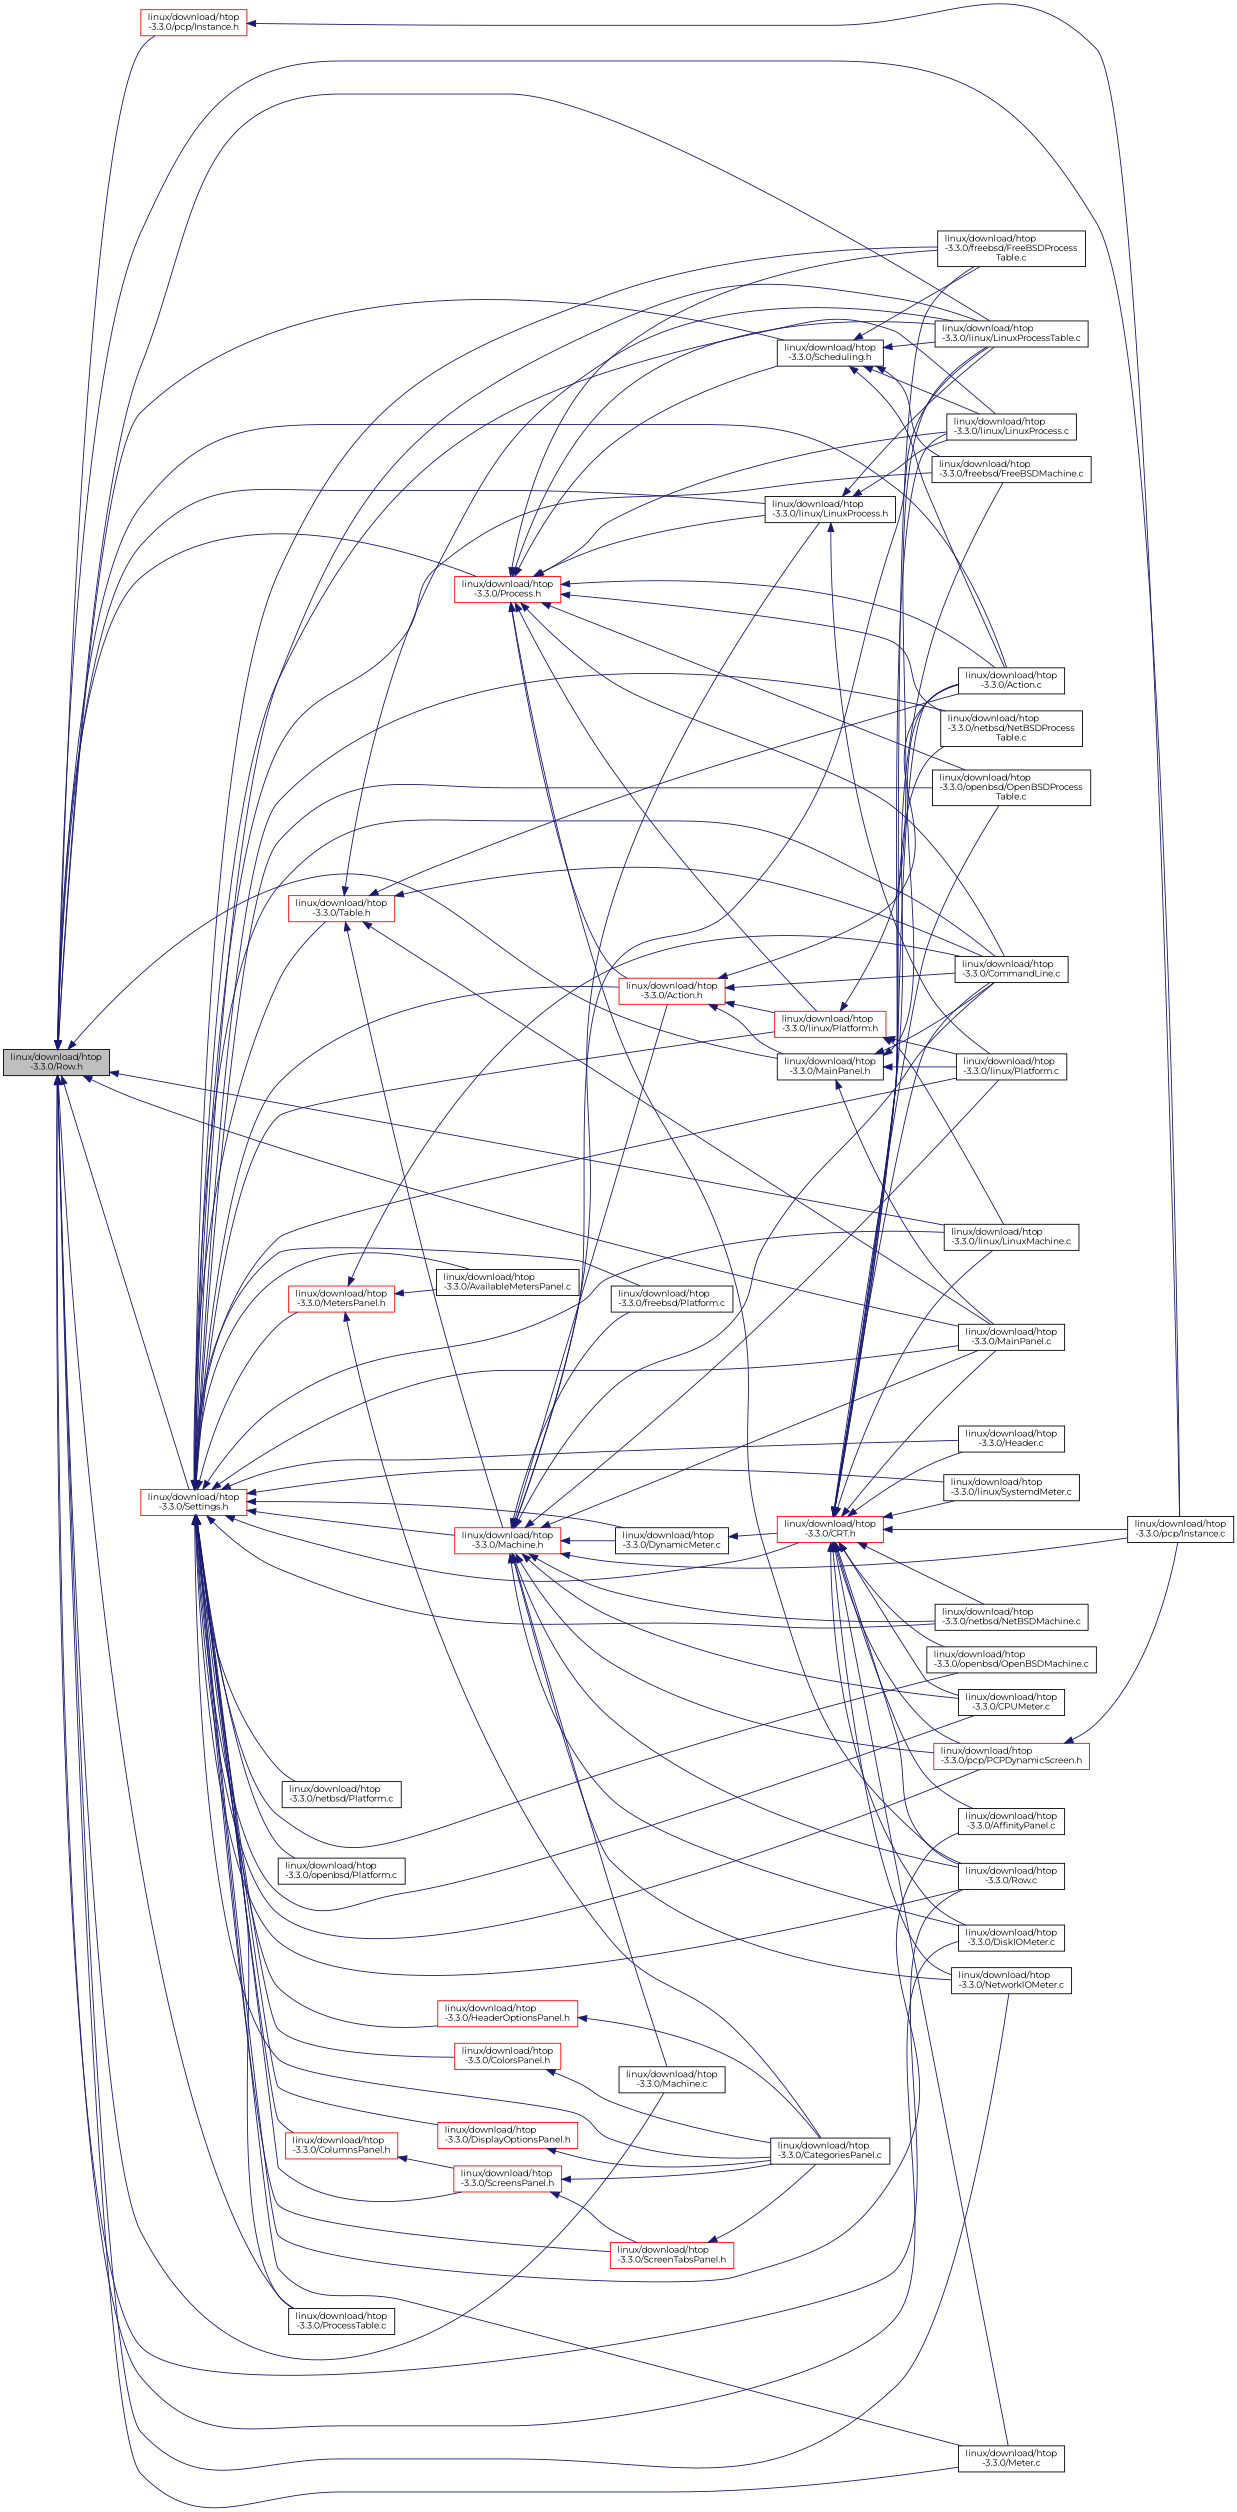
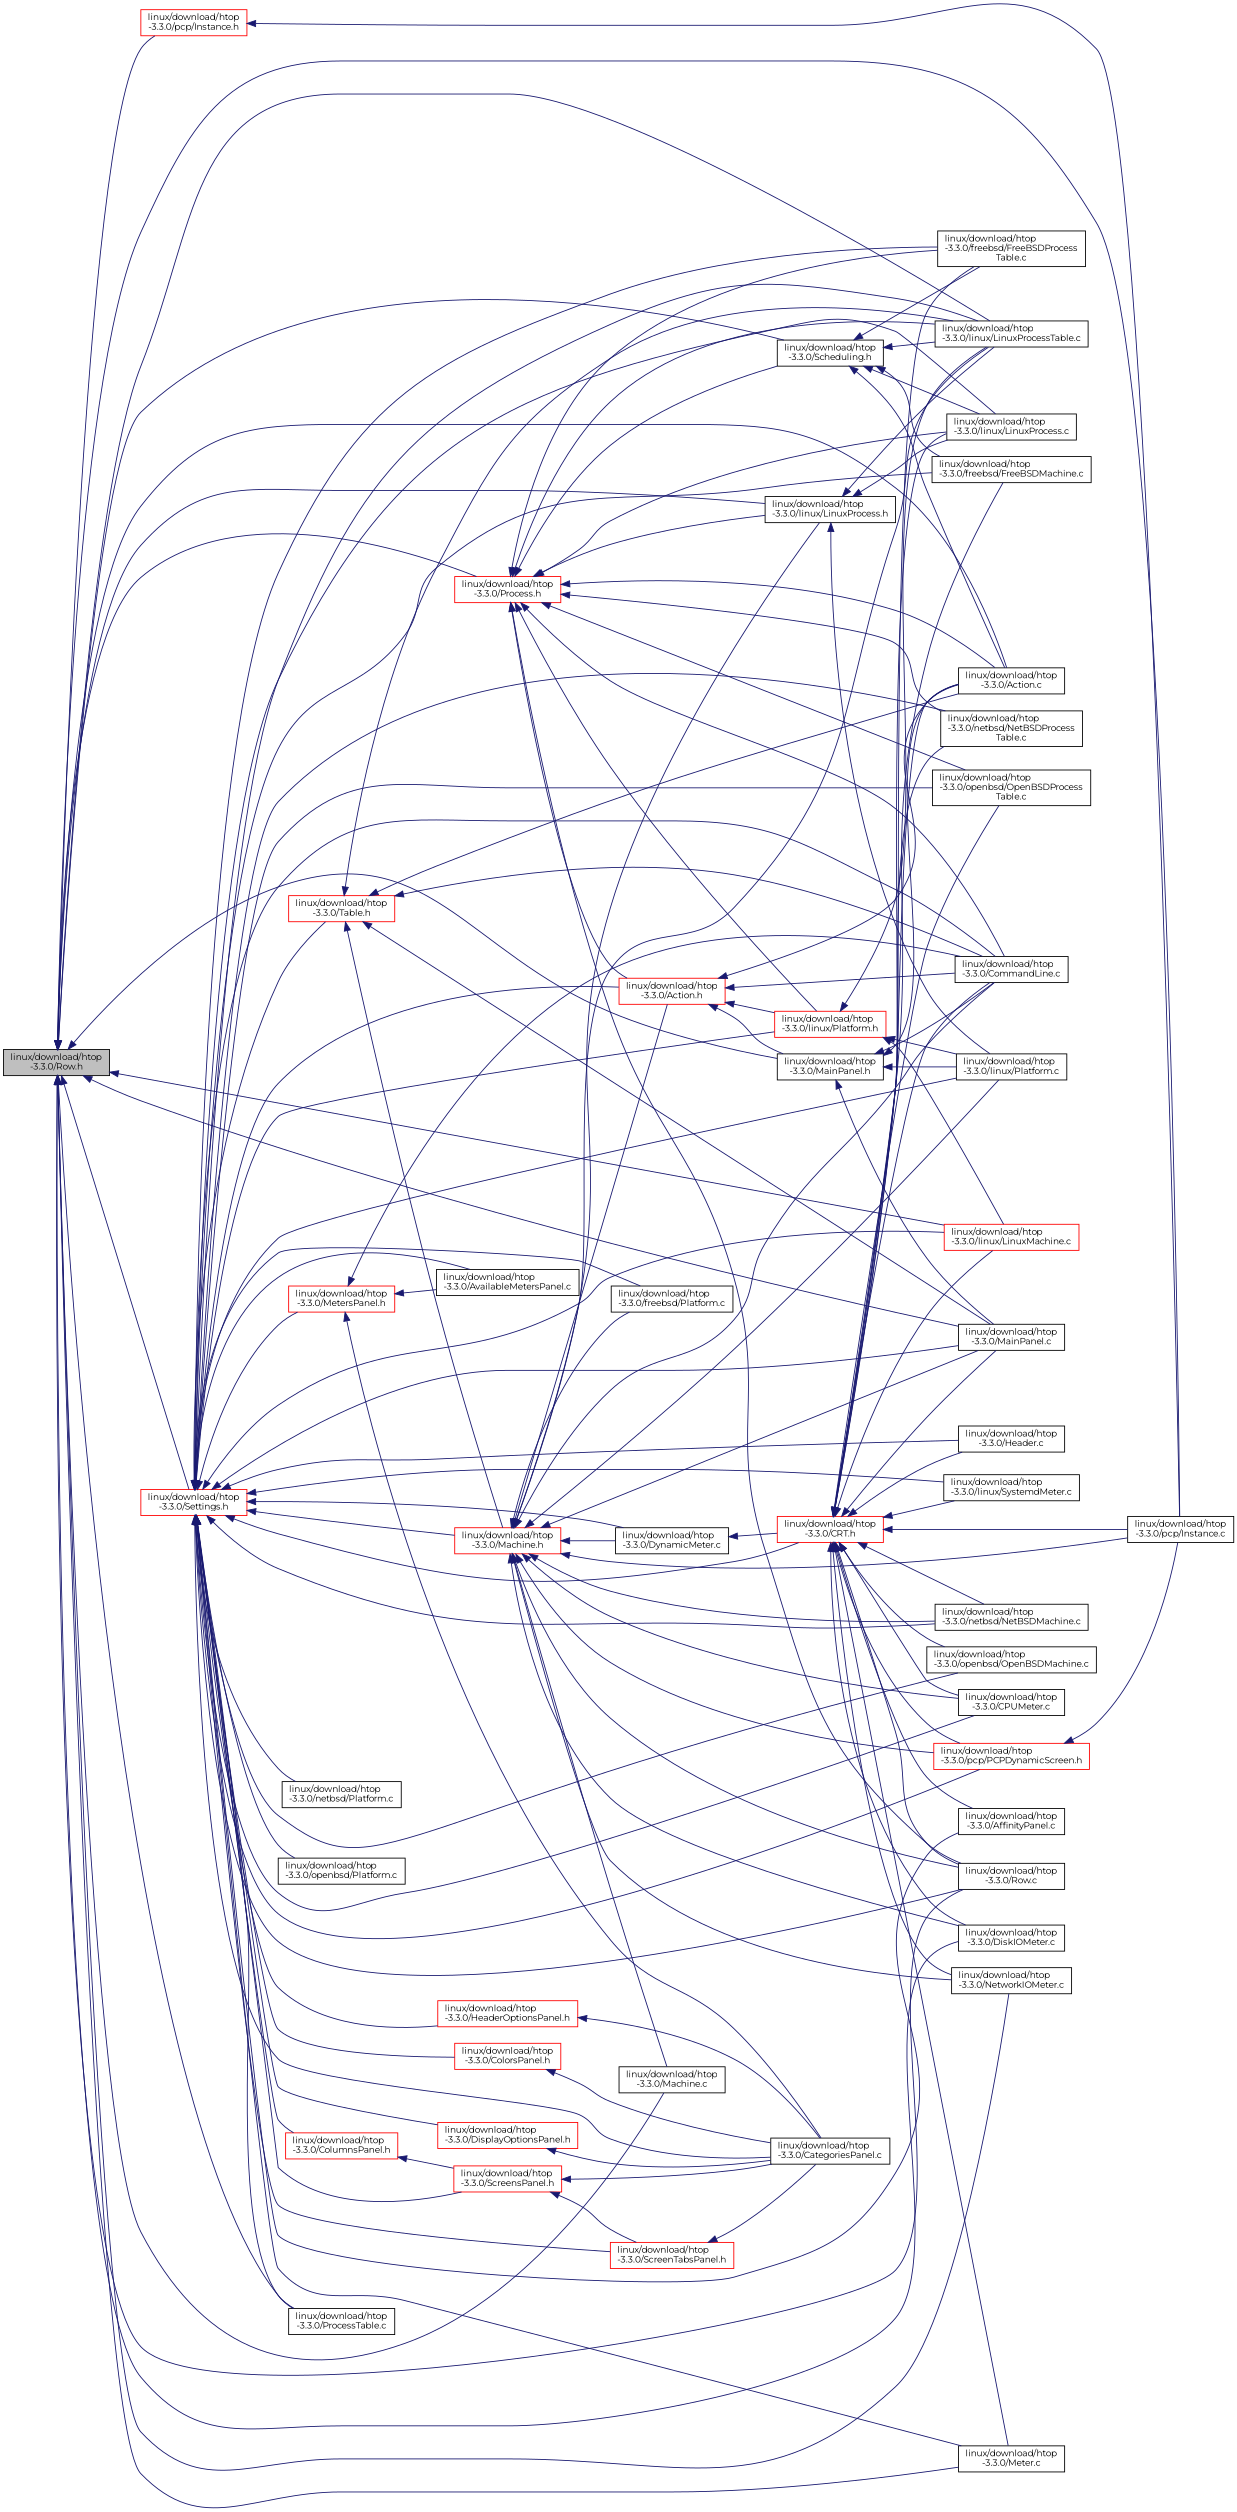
(1012, 1237) -> (1012, 1237)
